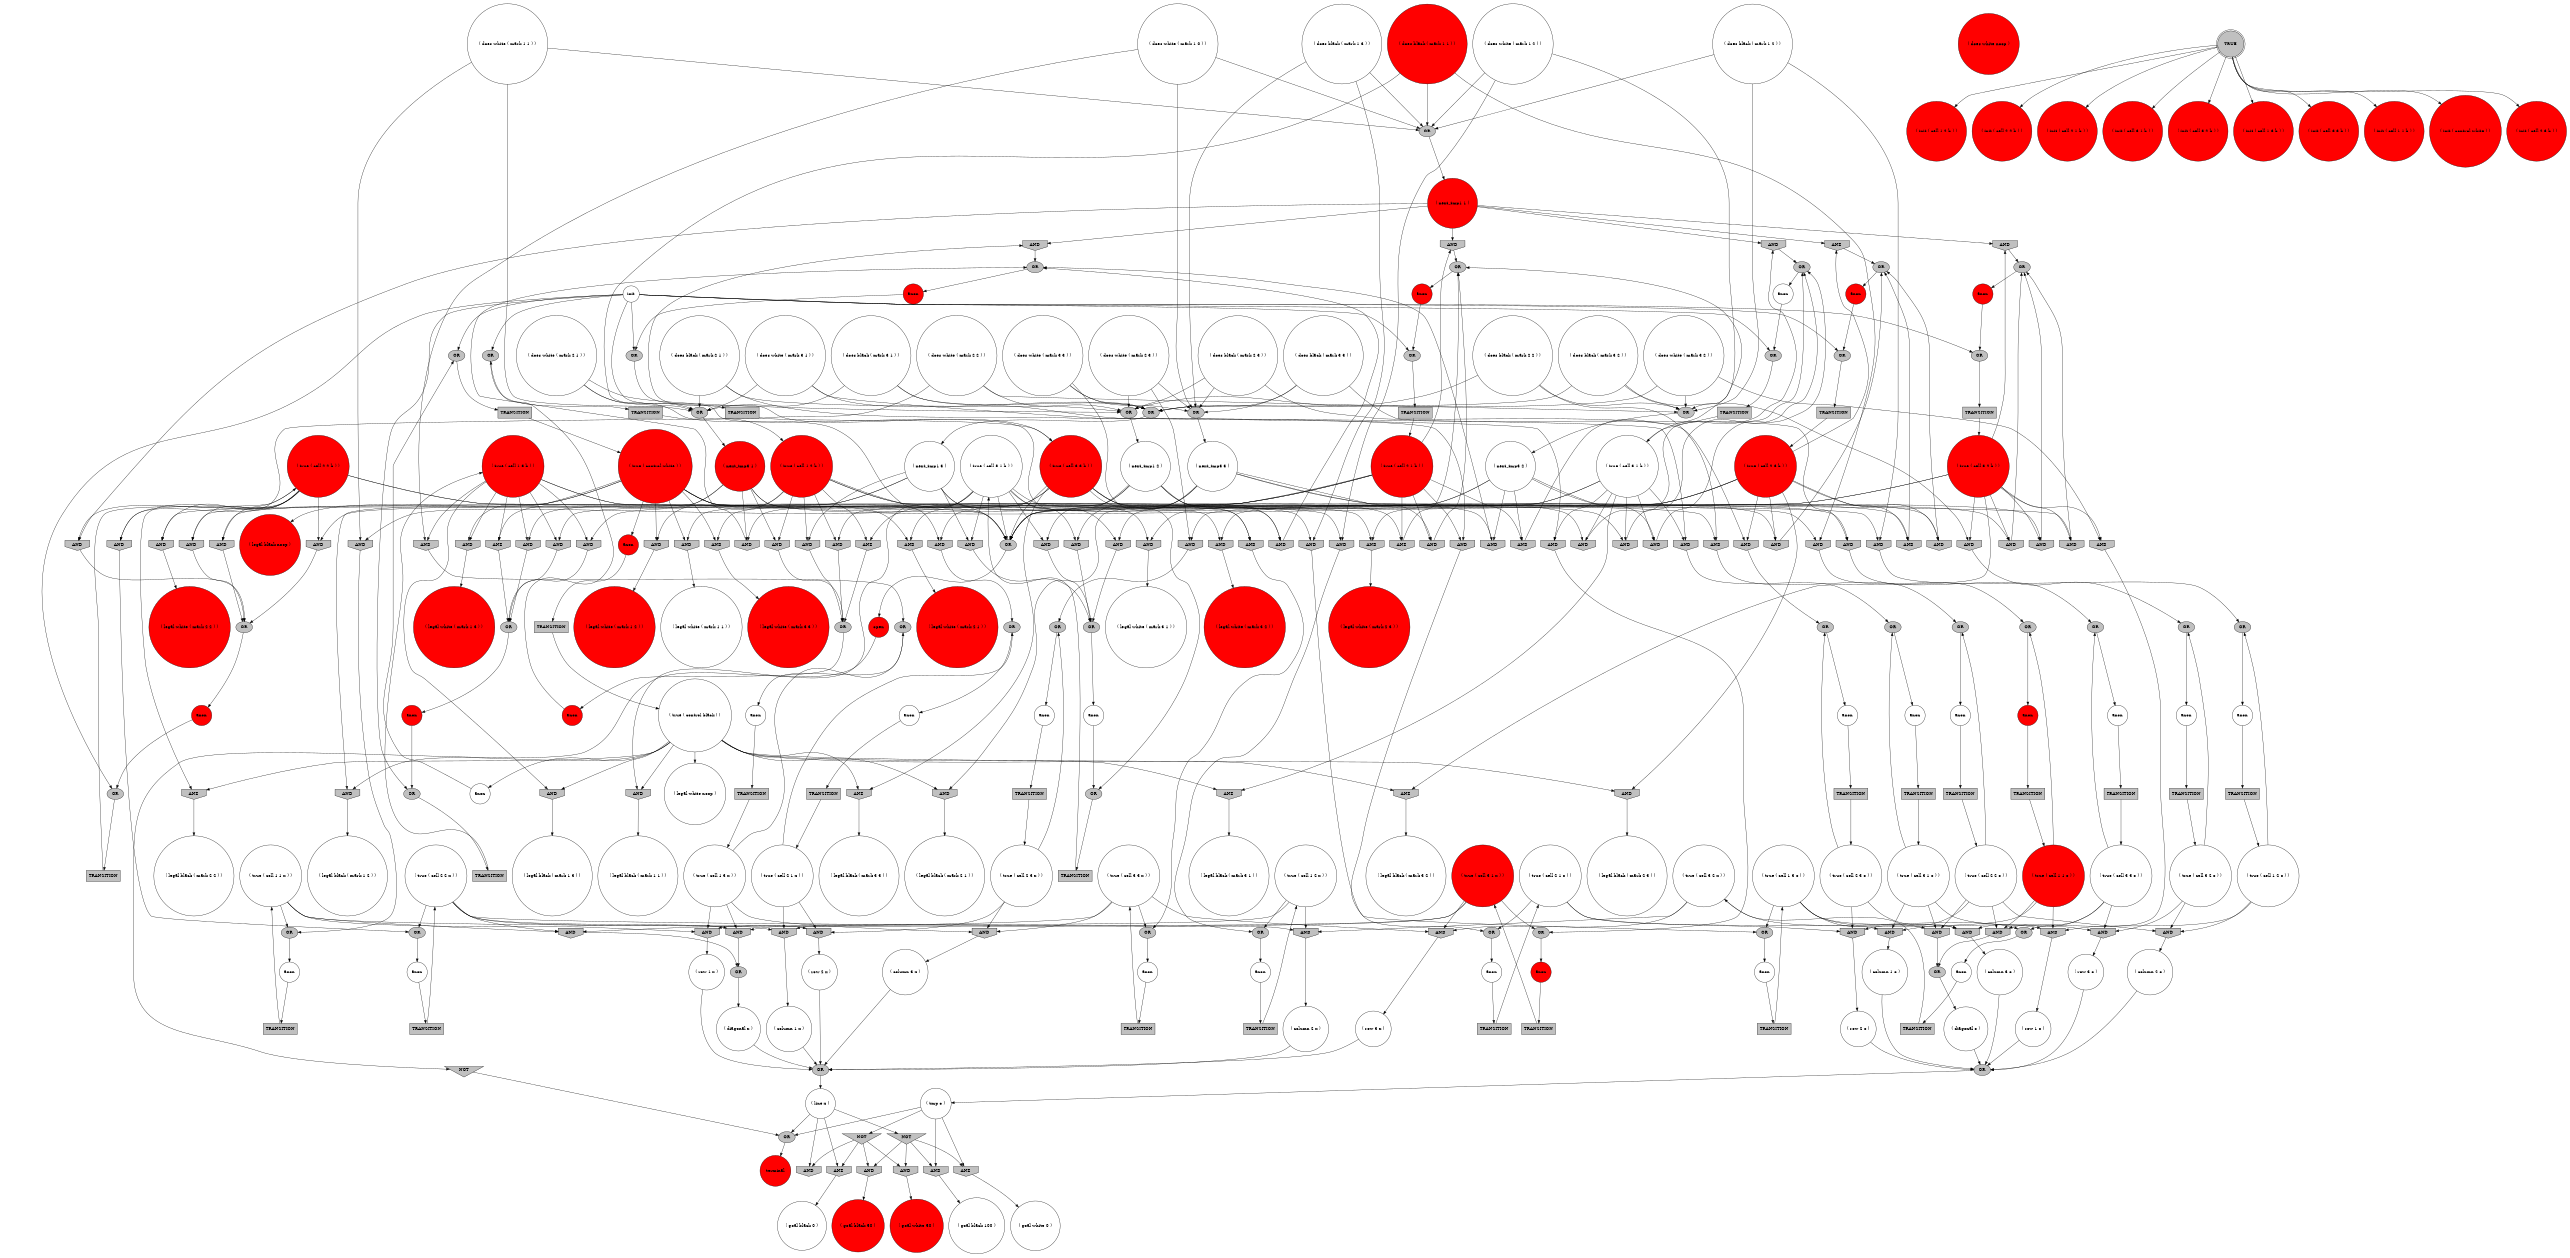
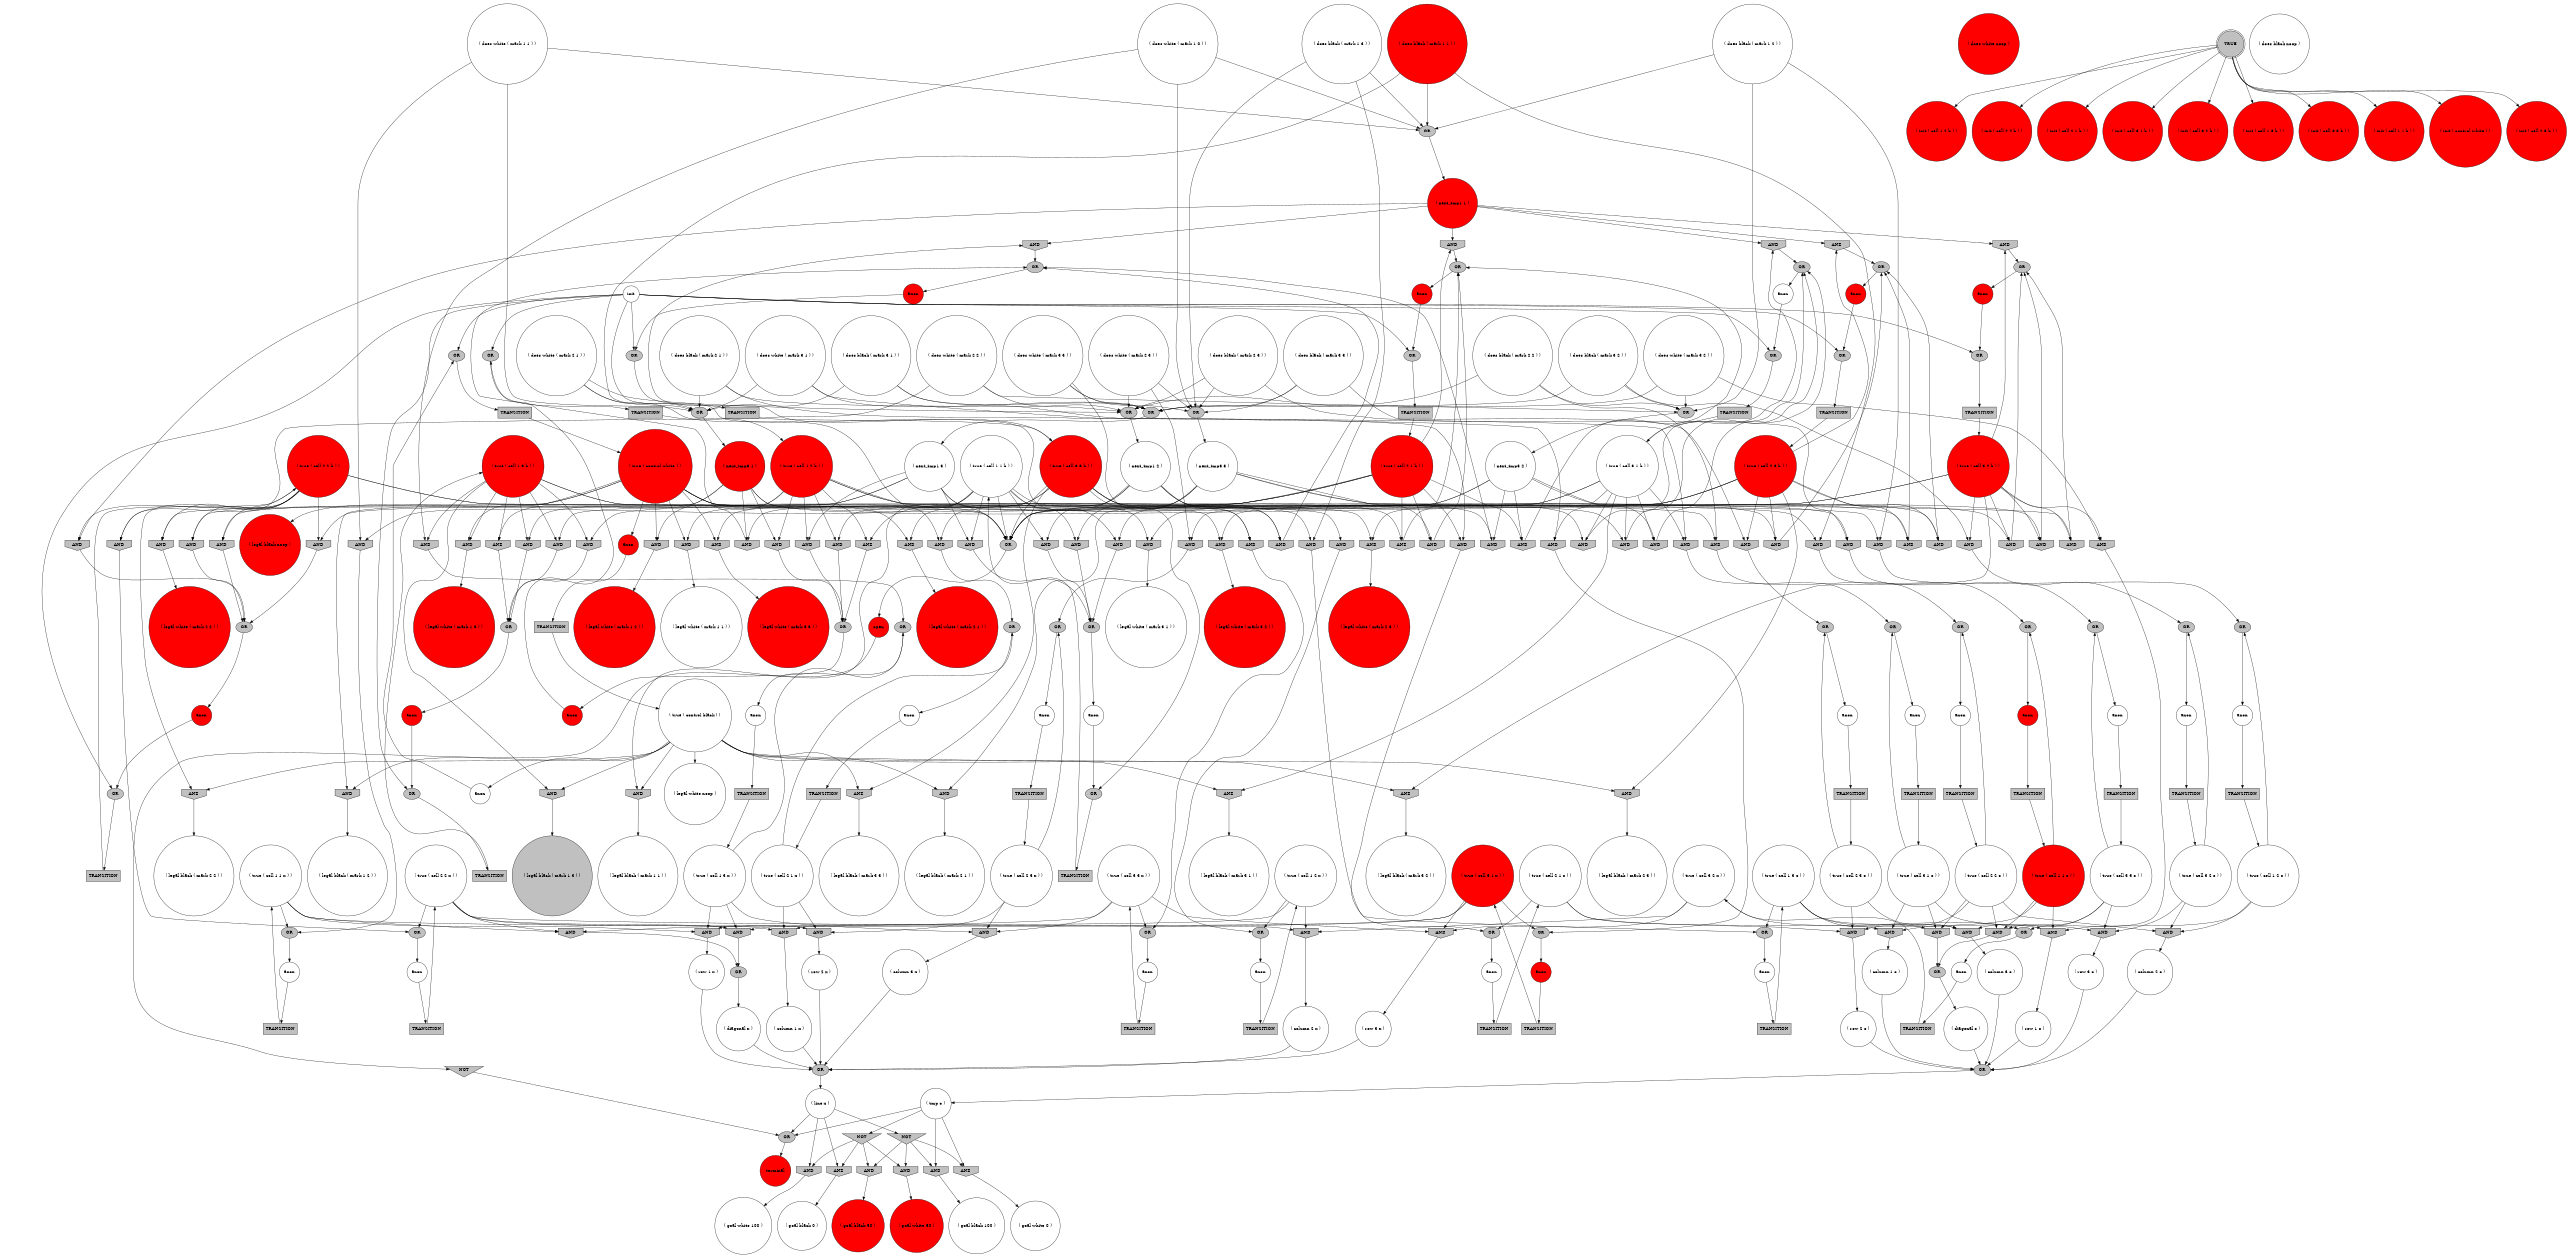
(1513, 44) -> none
none -> (2279, 44)
(991, 466) -> (991, 466)
(552, 876) -> (552, 876)
none -> (743, 1226)
